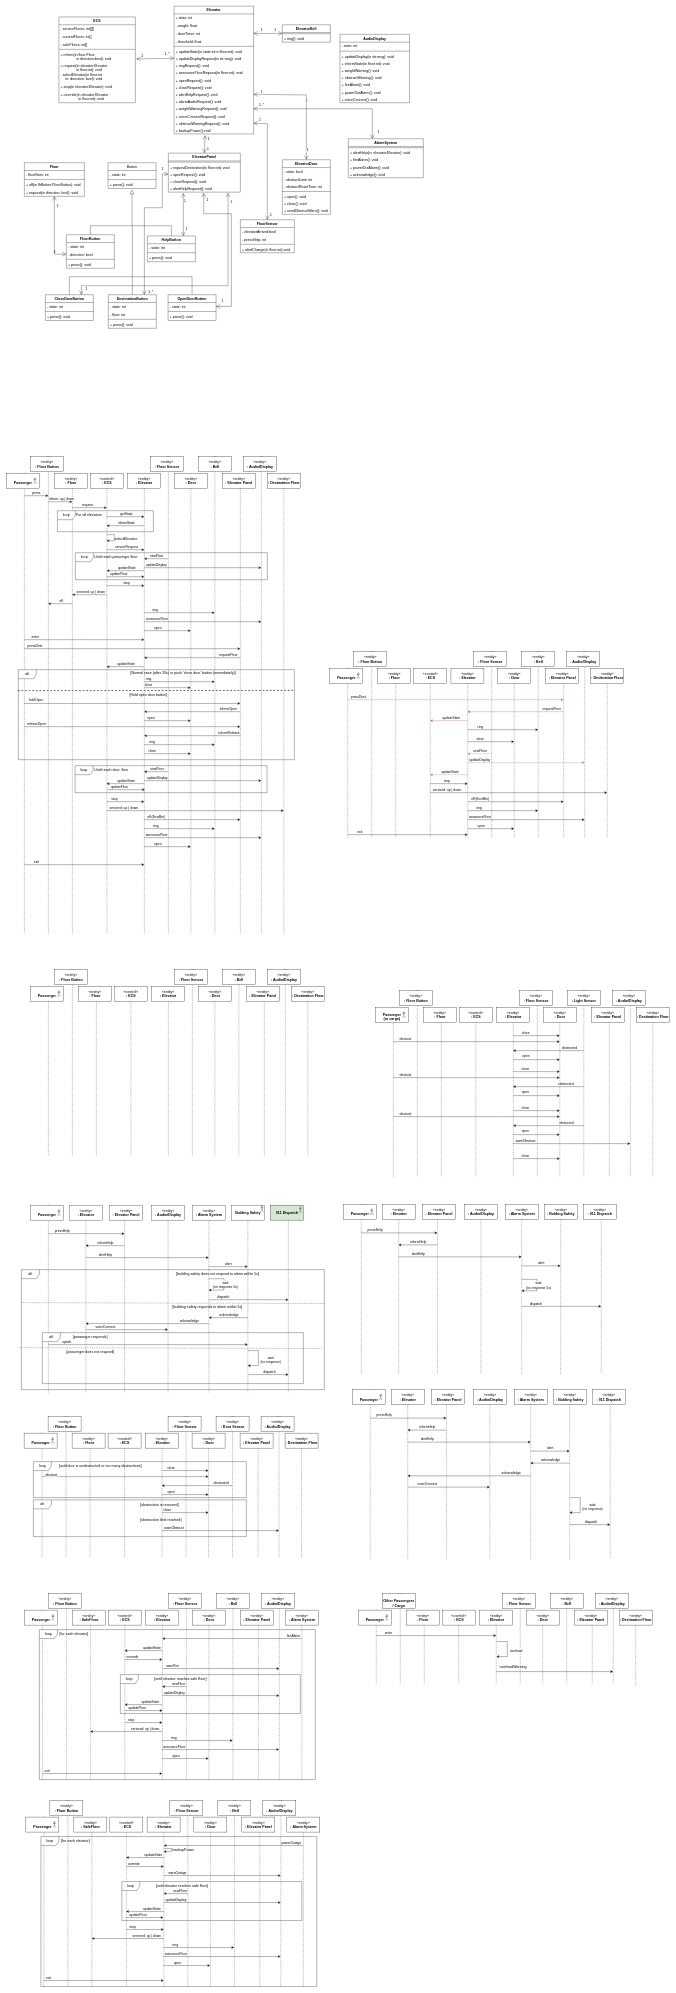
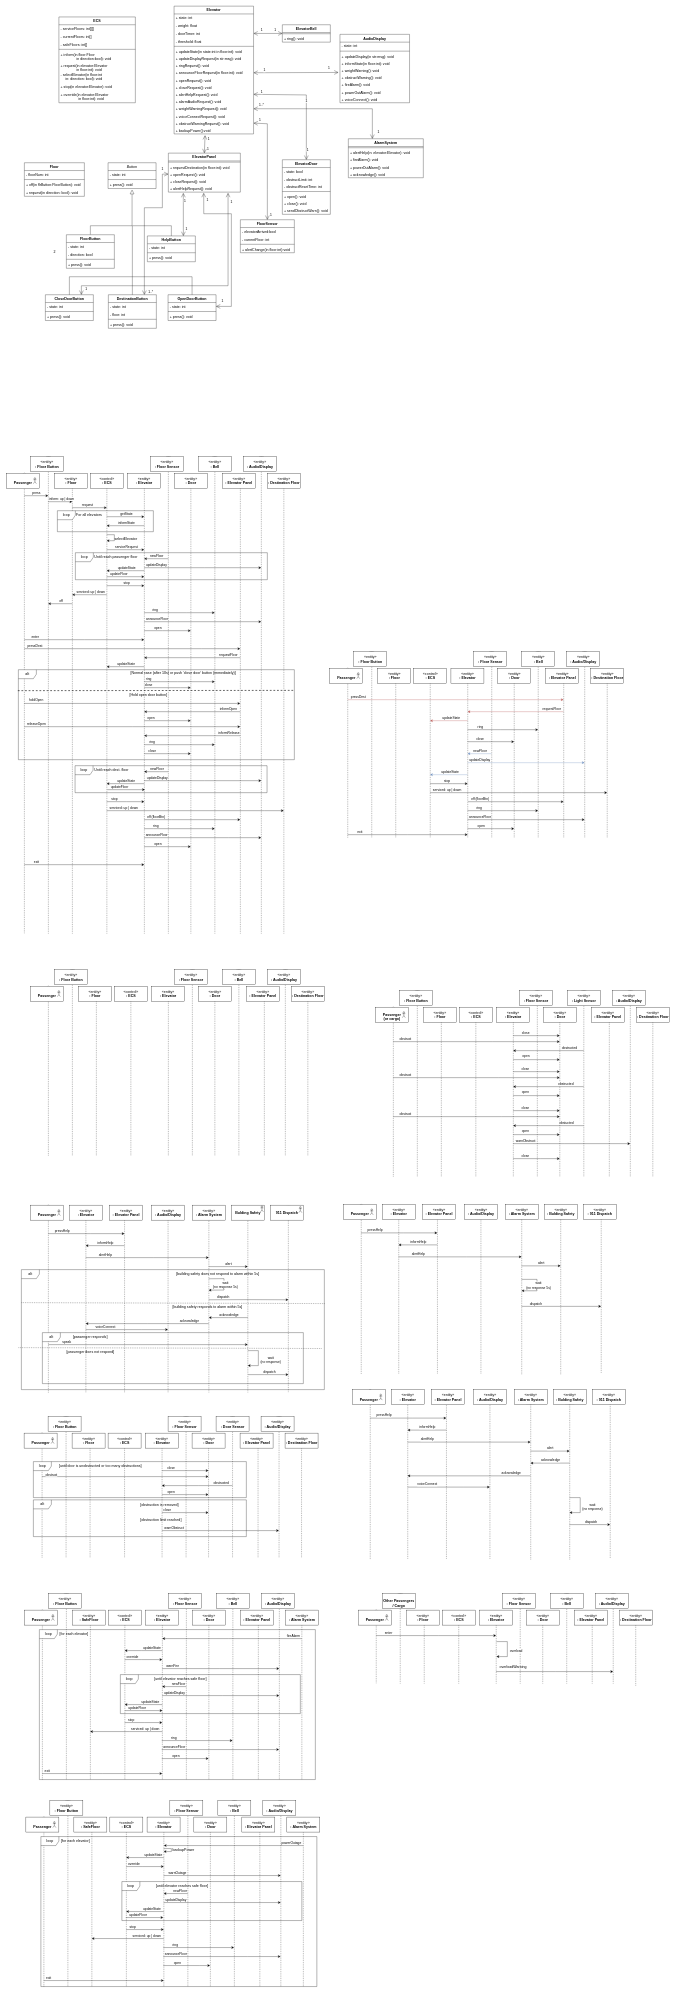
(154, 59) -> none
none -> (308, 73)
(54, 231) -> none
(256, 239) -> (259, 239)
(287, 1213) -> (287, 1213)
